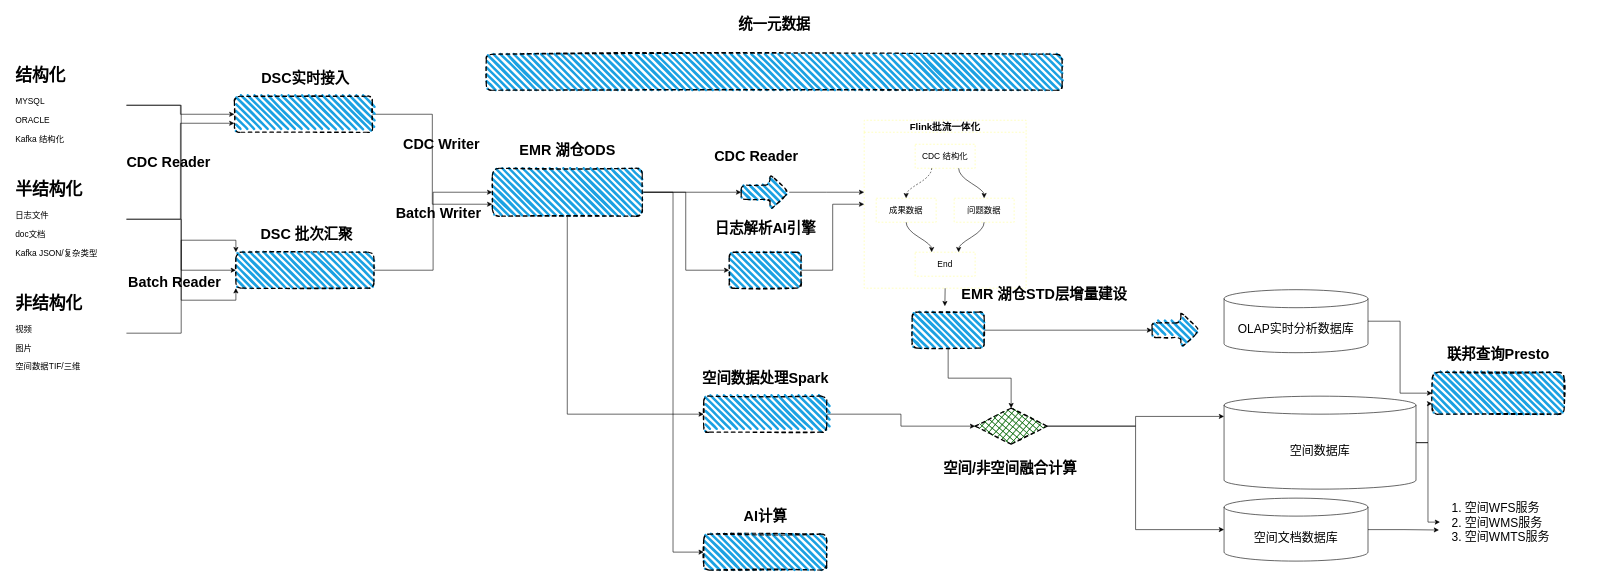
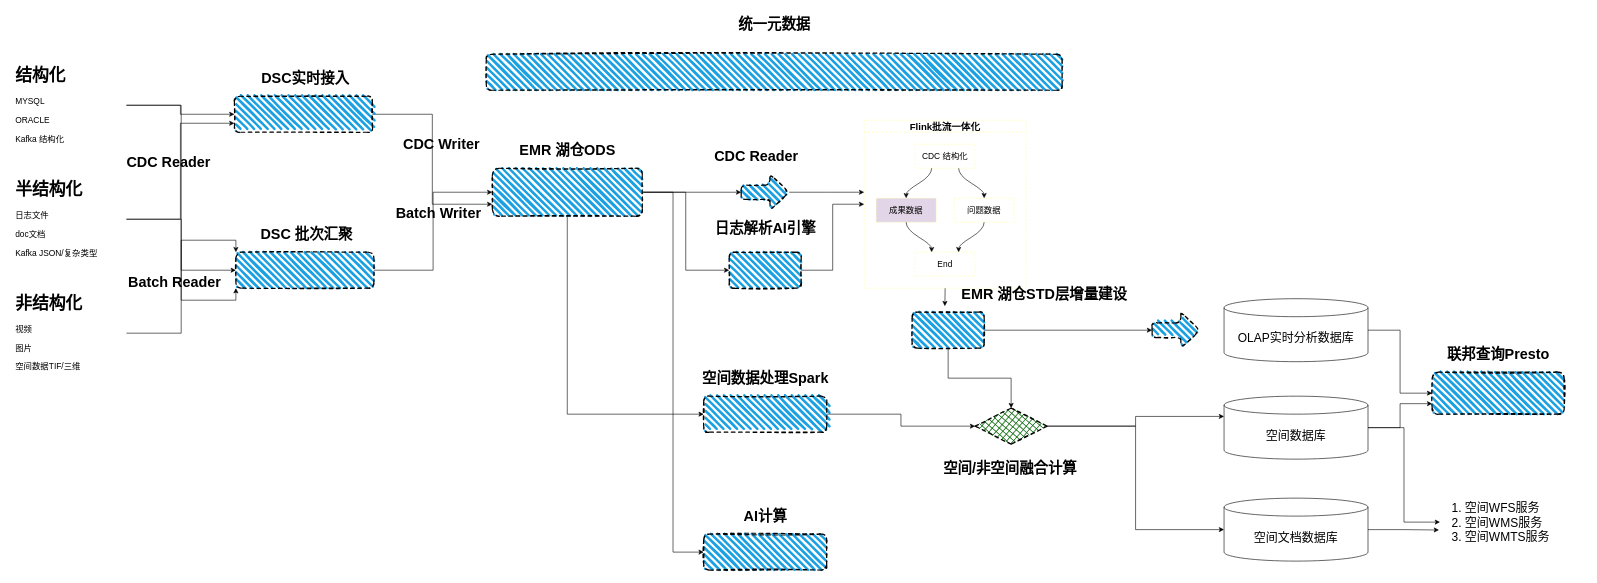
(924, 180) -> (924, 180)
(906, 210) -> (906, 210)
(1296, 321) -> (1296, 330)
(1320, 443) -> (1296, 428)
